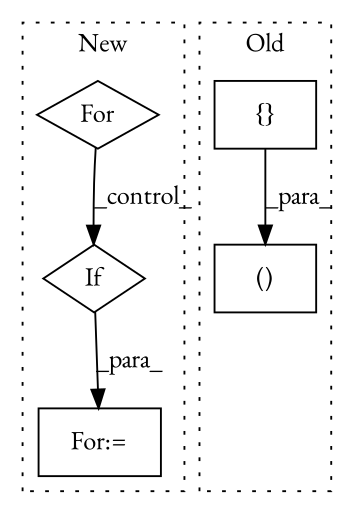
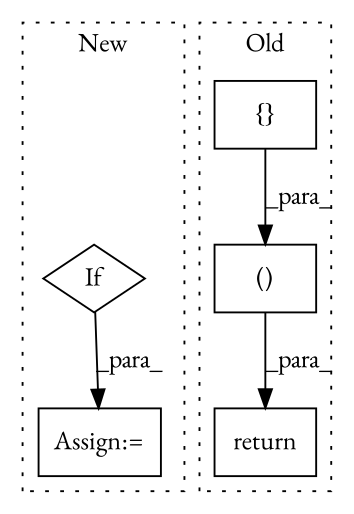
(98, 115) -> none
(100, 442) -> (100, 442)
none -> (265, 442)
